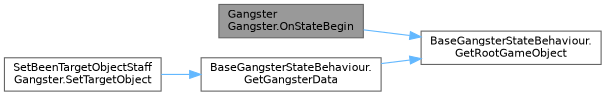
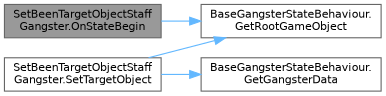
(291, 21) -> (83, 21)
(395, 62) -> (182, 49)
